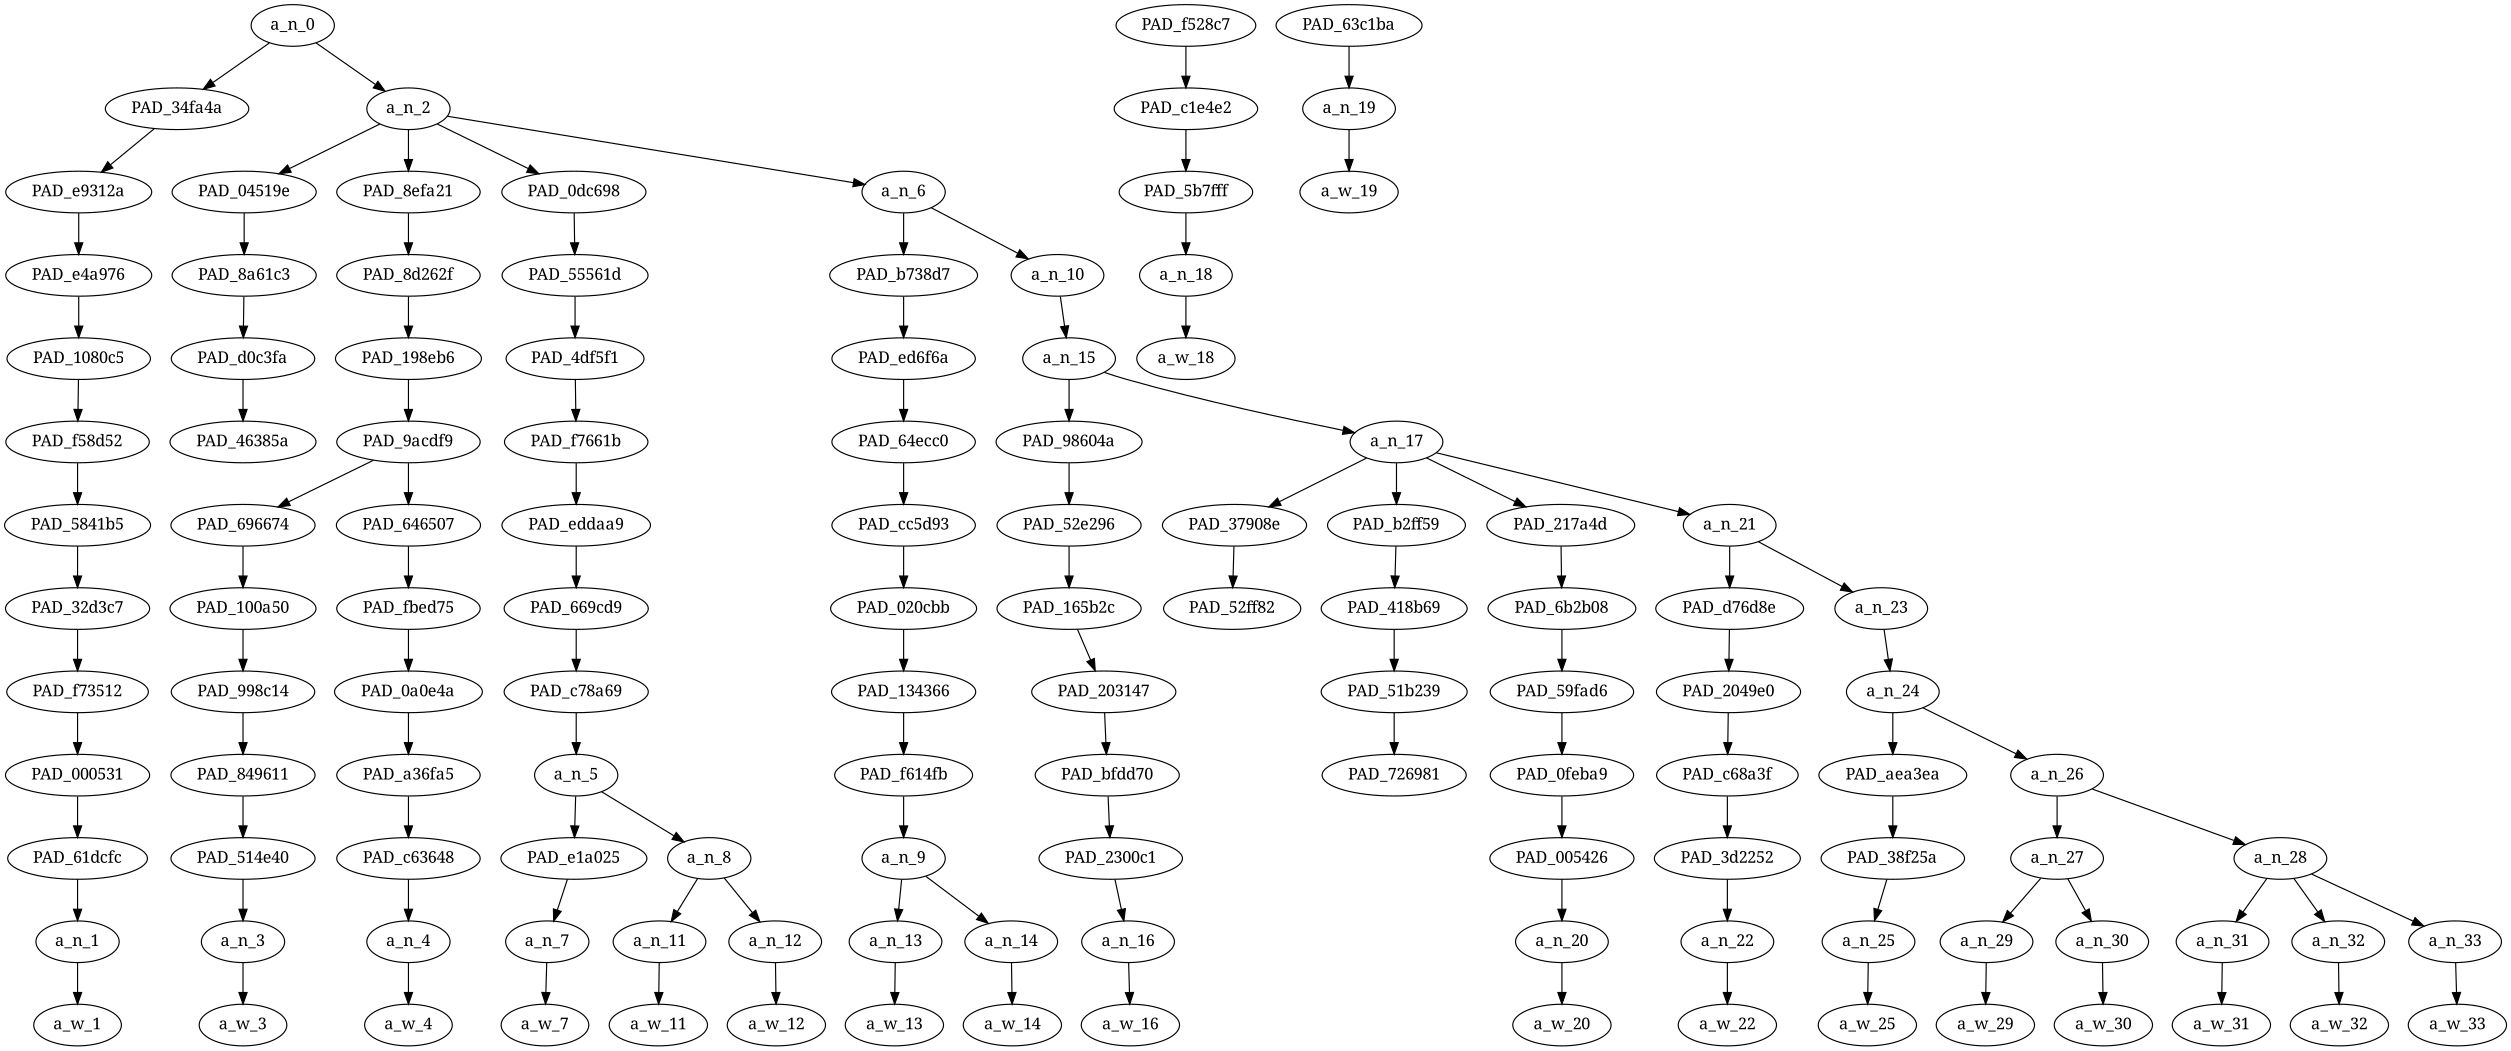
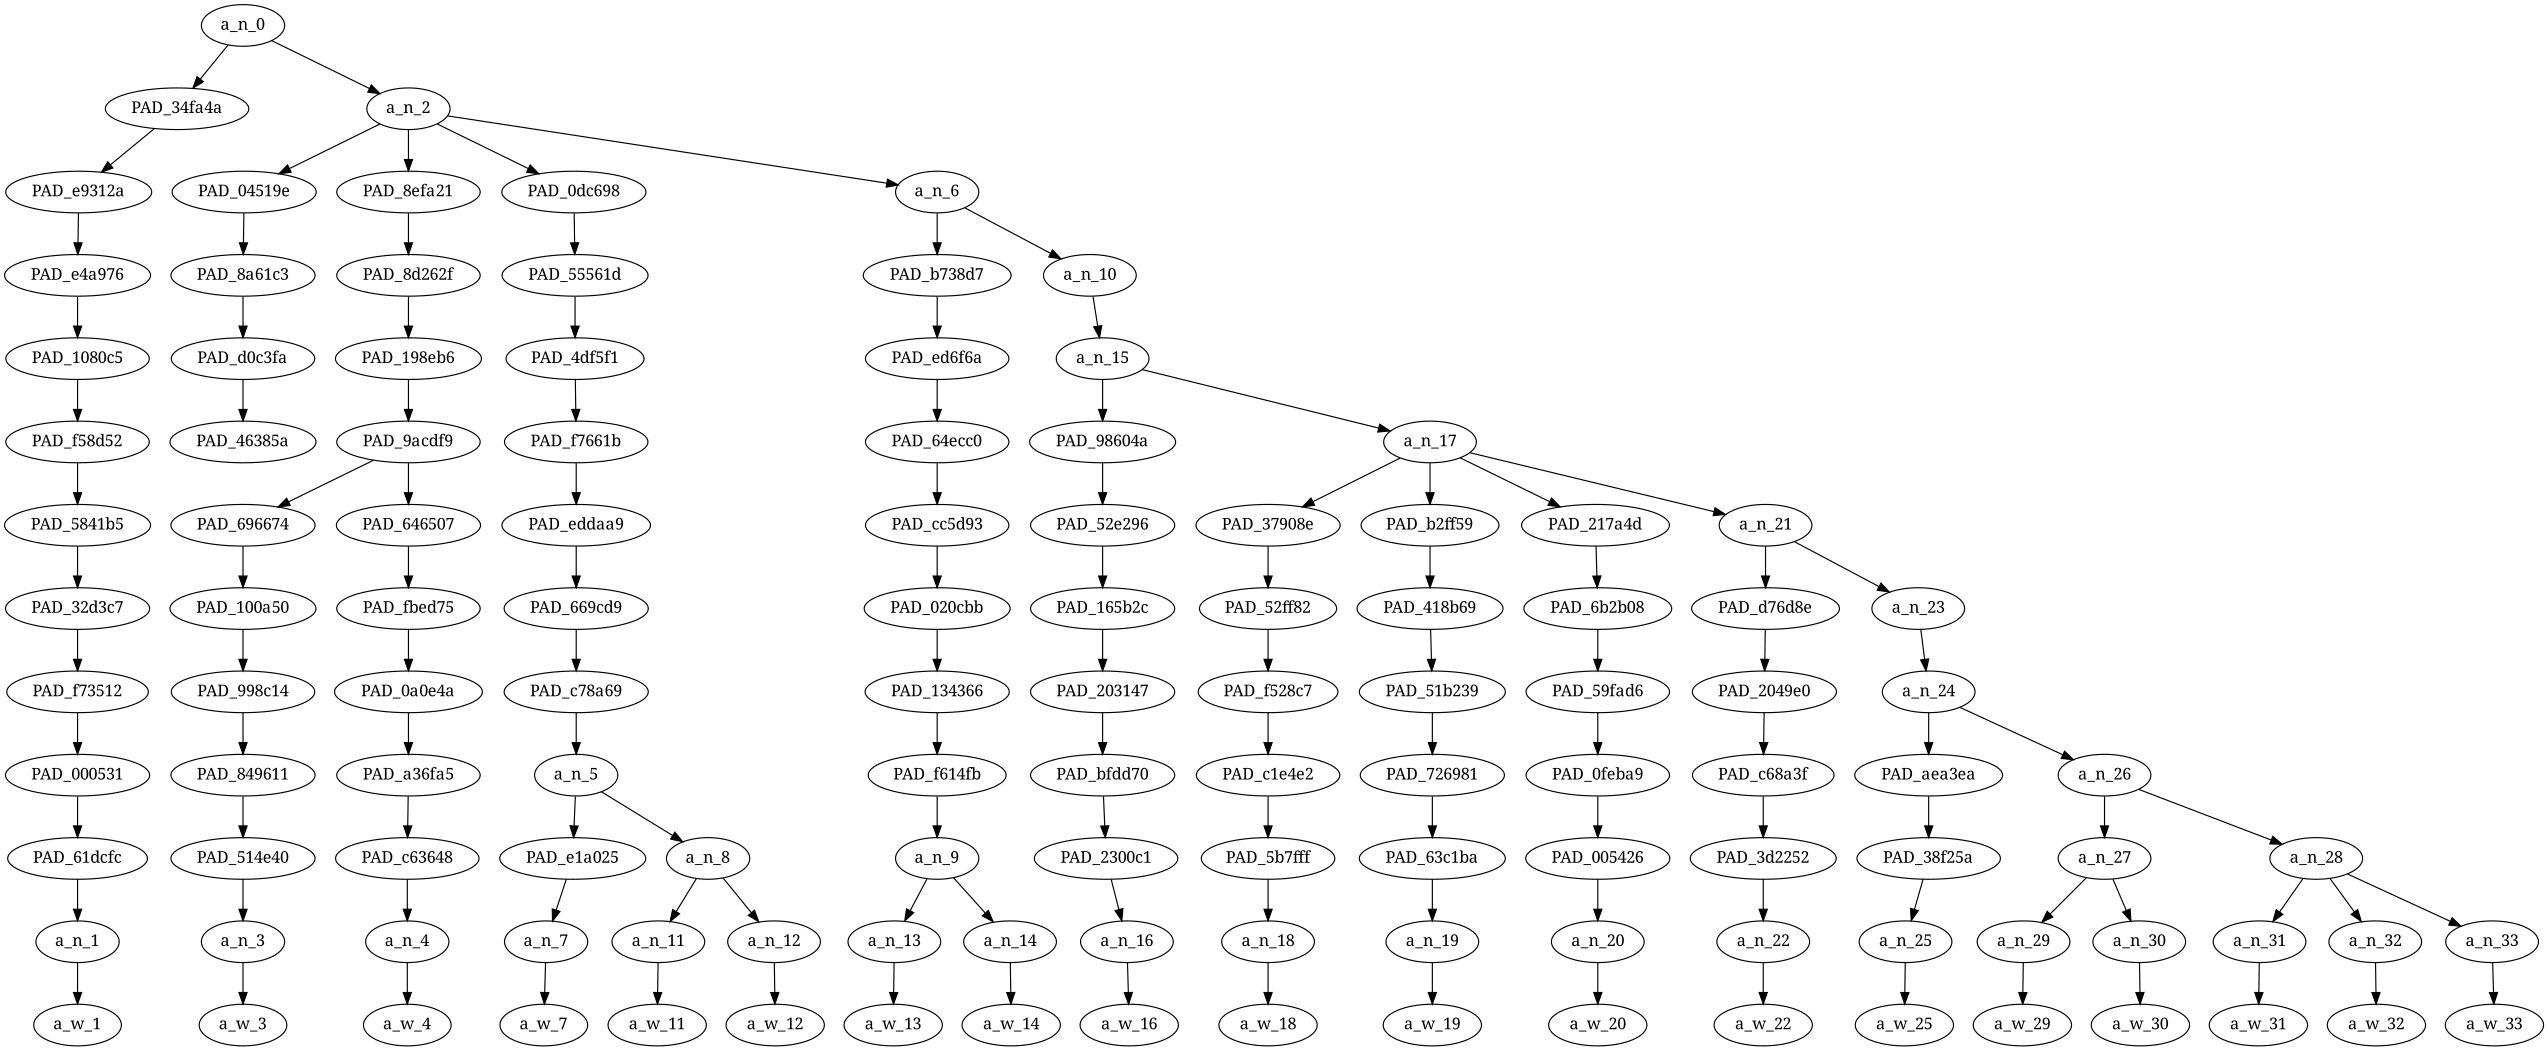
none -> (1268, 645)
none -> (1432, 811)
